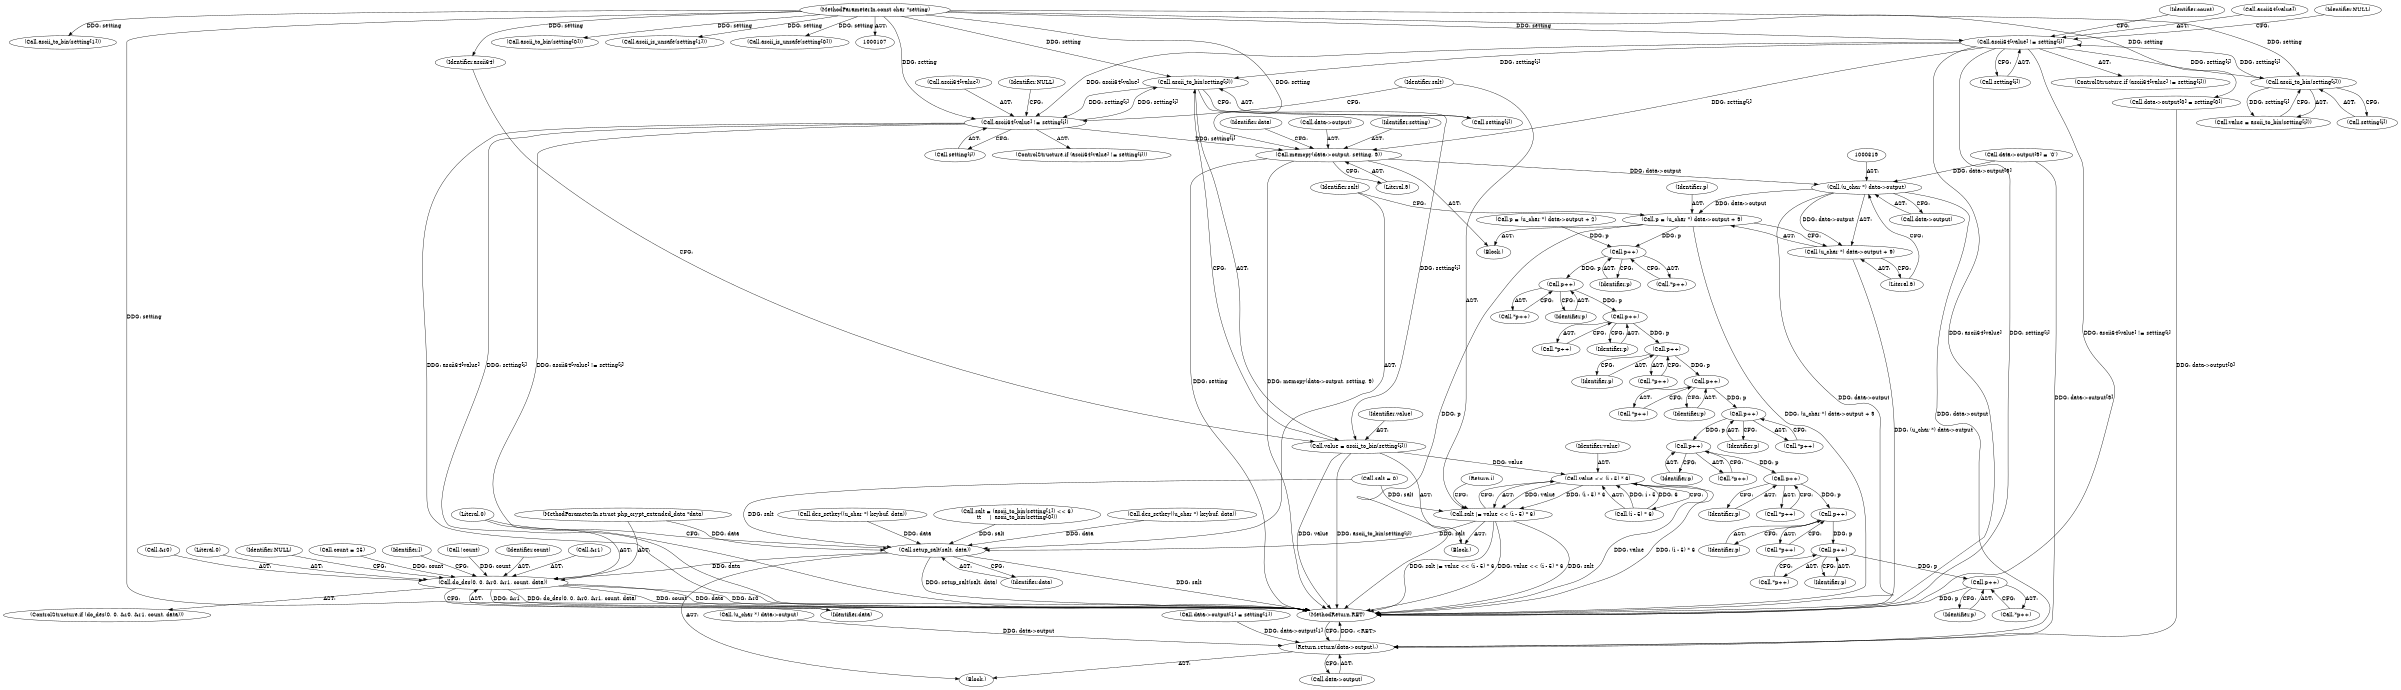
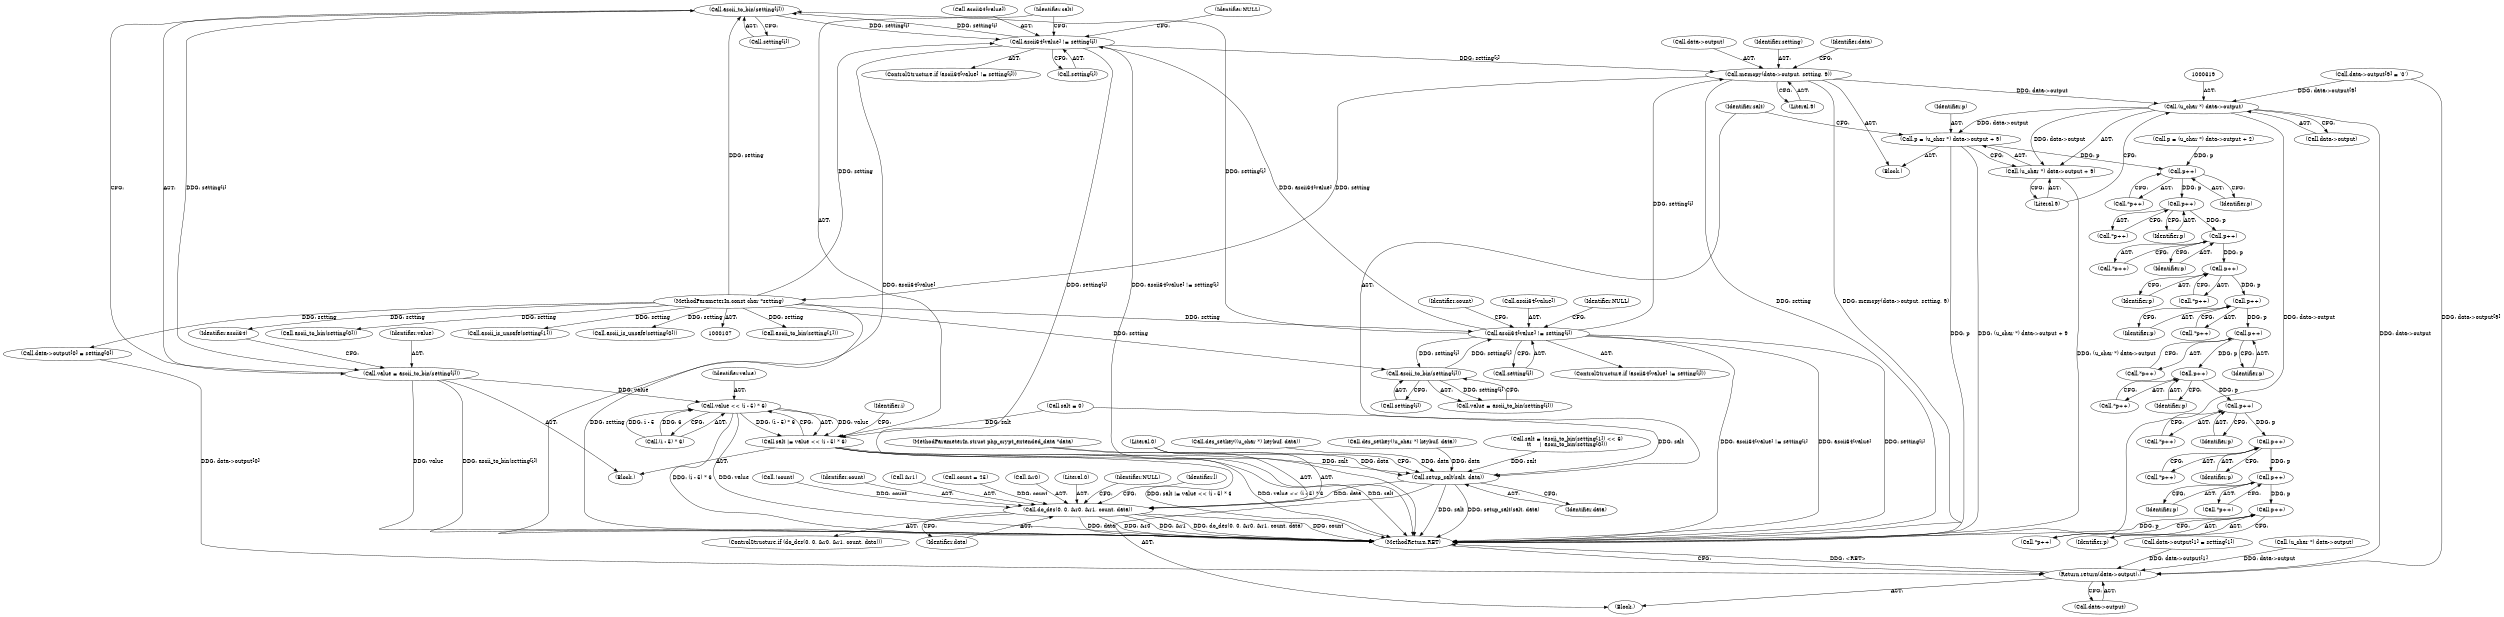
(1200, 42) -> (1299, 220)
(1482, 479) -> (889, 406)
